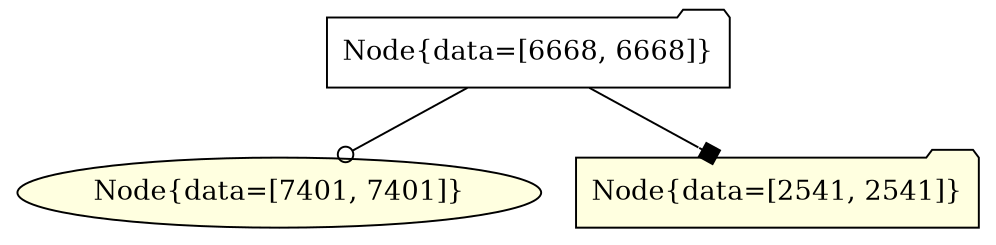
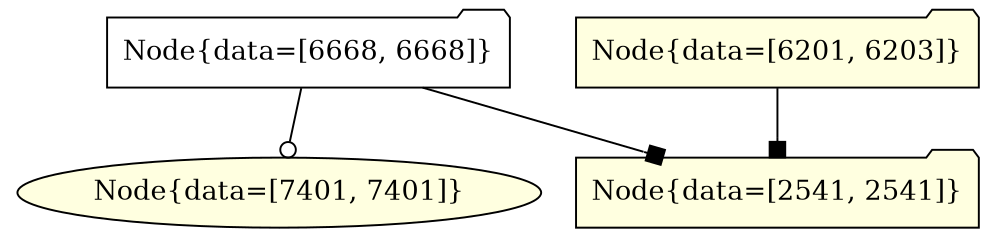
none -> (777, 53)
